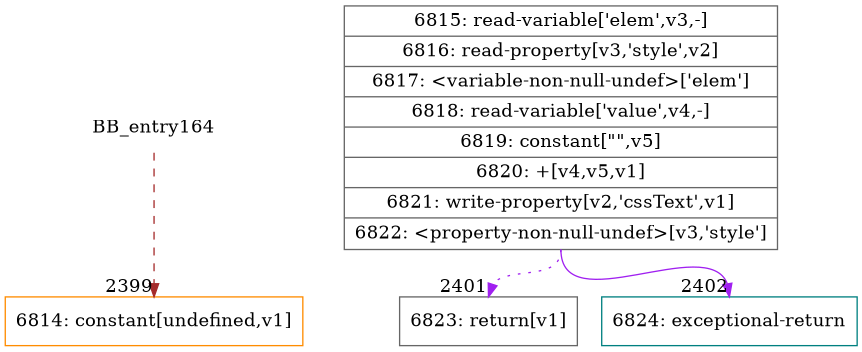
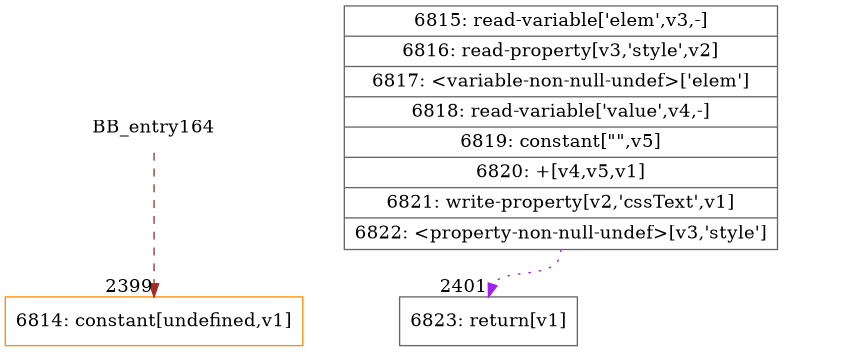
(729, 321) -> none
